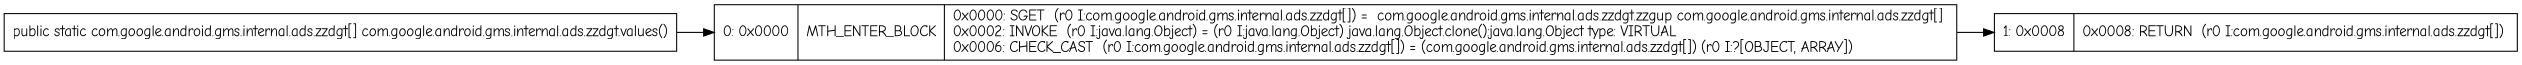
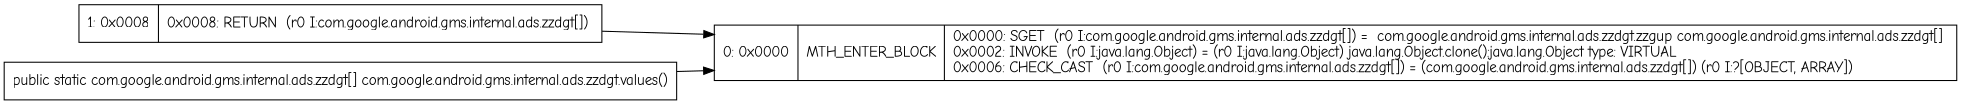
(1970, 32) -> (653, 33)
